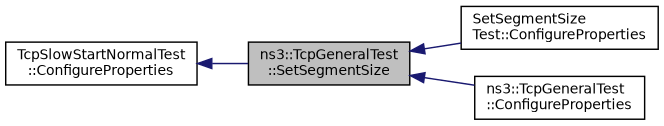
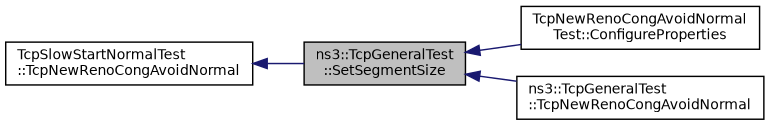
(560, 28) -> (640, 28)
(101, 64) -> (129, 64)
(560, 98) -> (640, 98)
